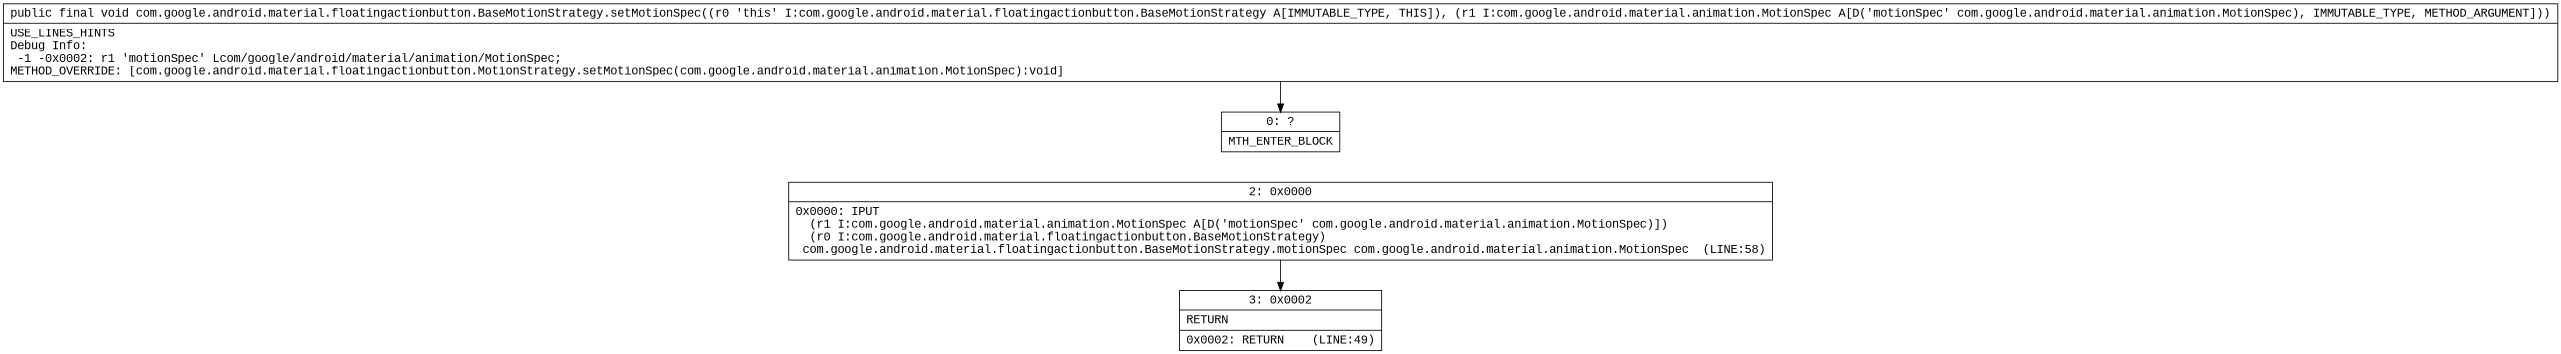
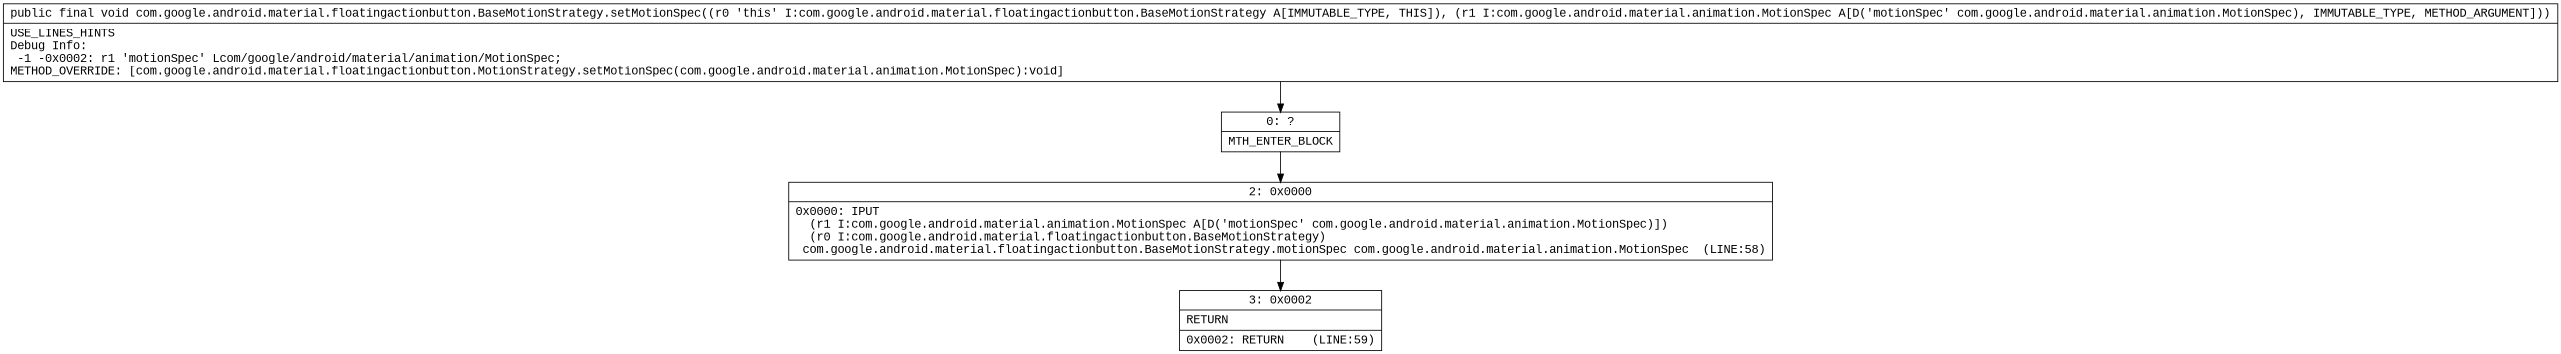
none -> (1281, 163)
(1281, 340) -> (1281, 340)
